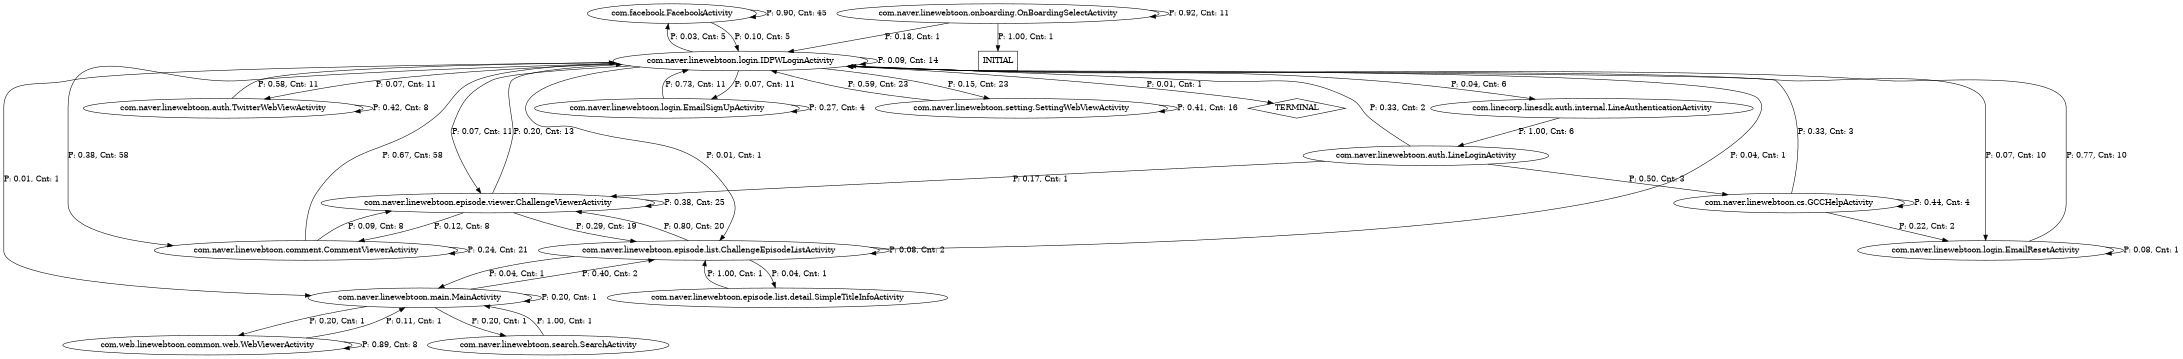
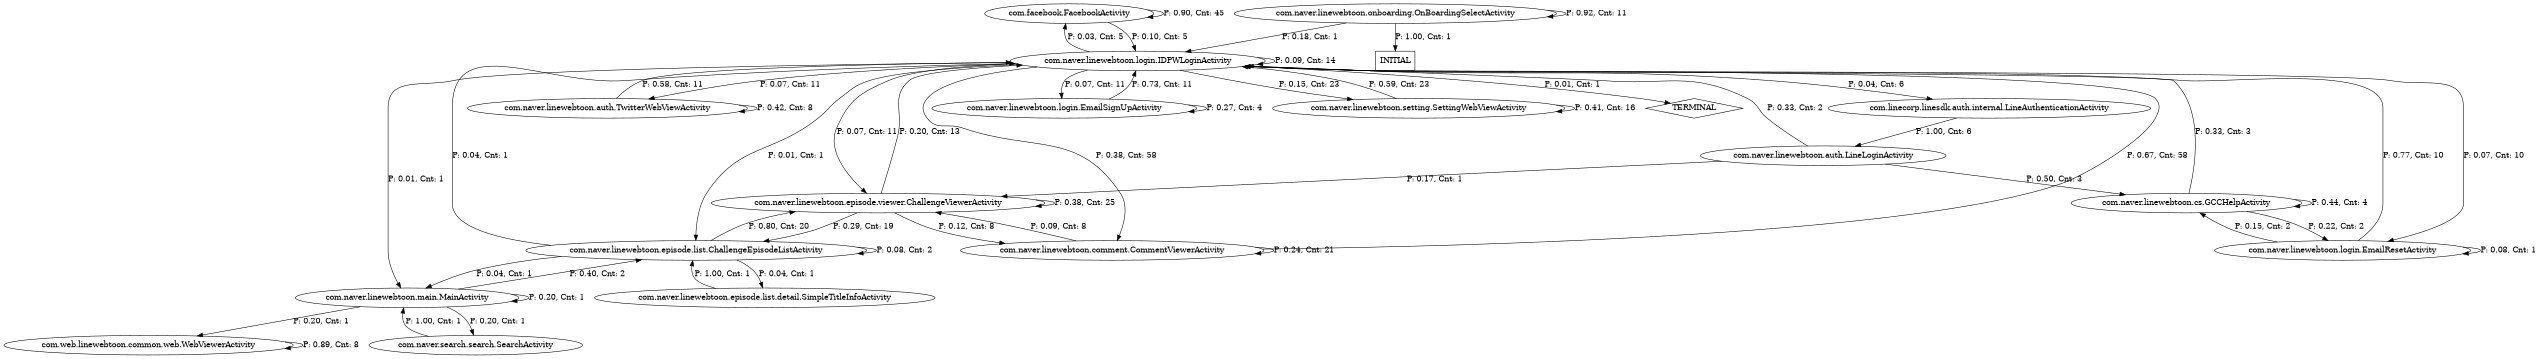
none -> (2240, 232)
(354, 329) -> none
(548, 345) -> (476, 345)
